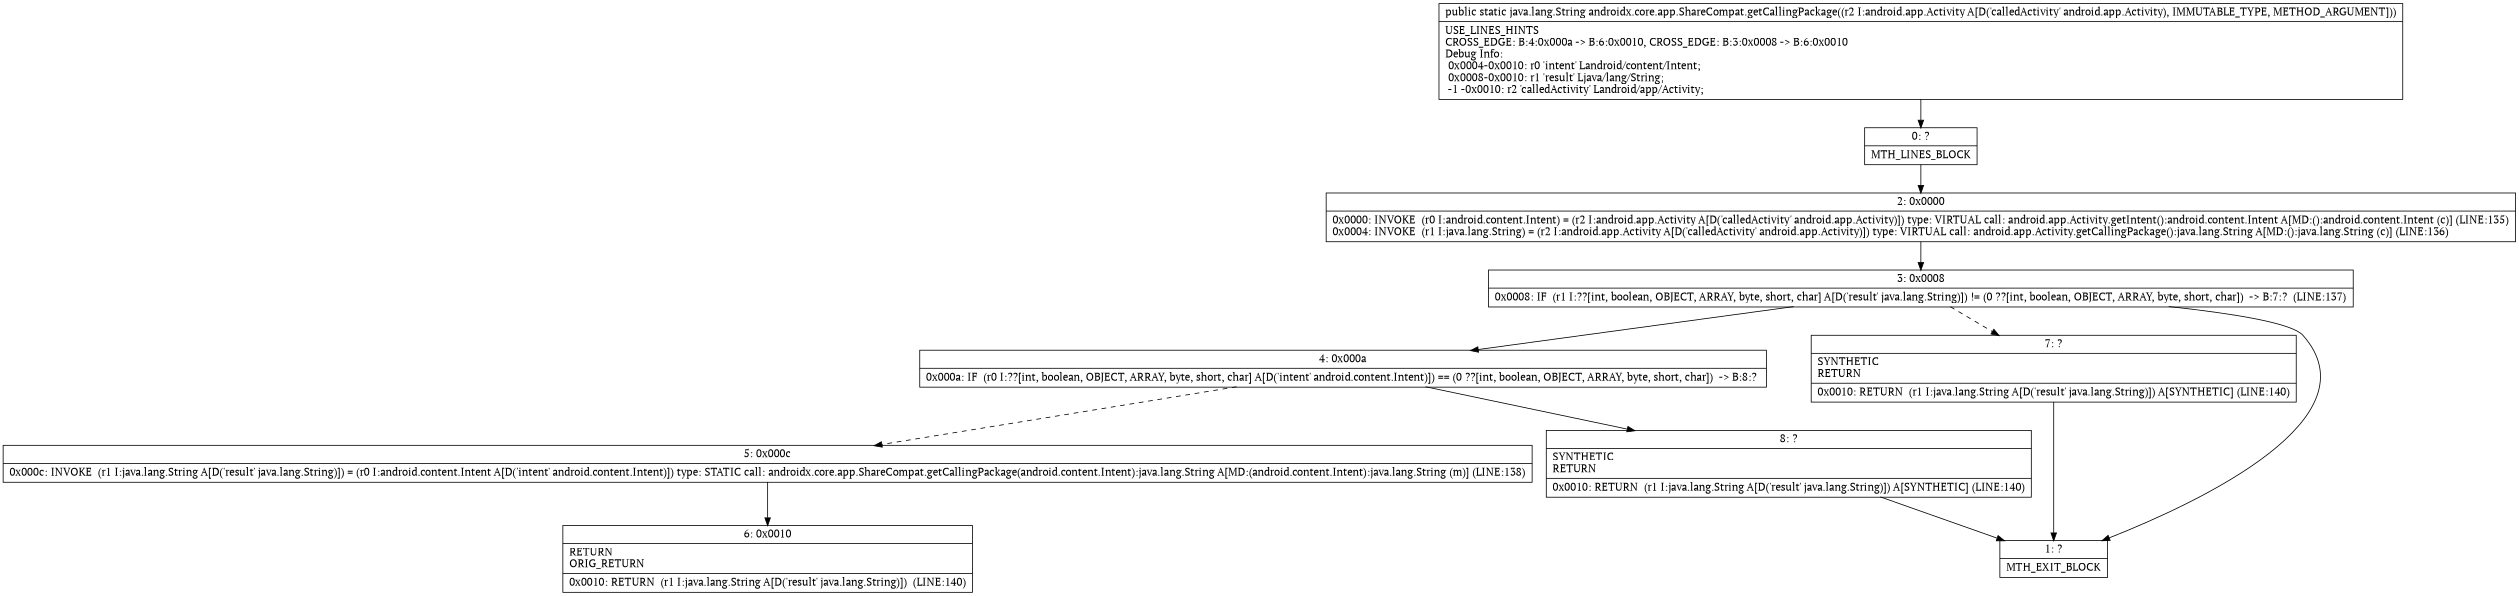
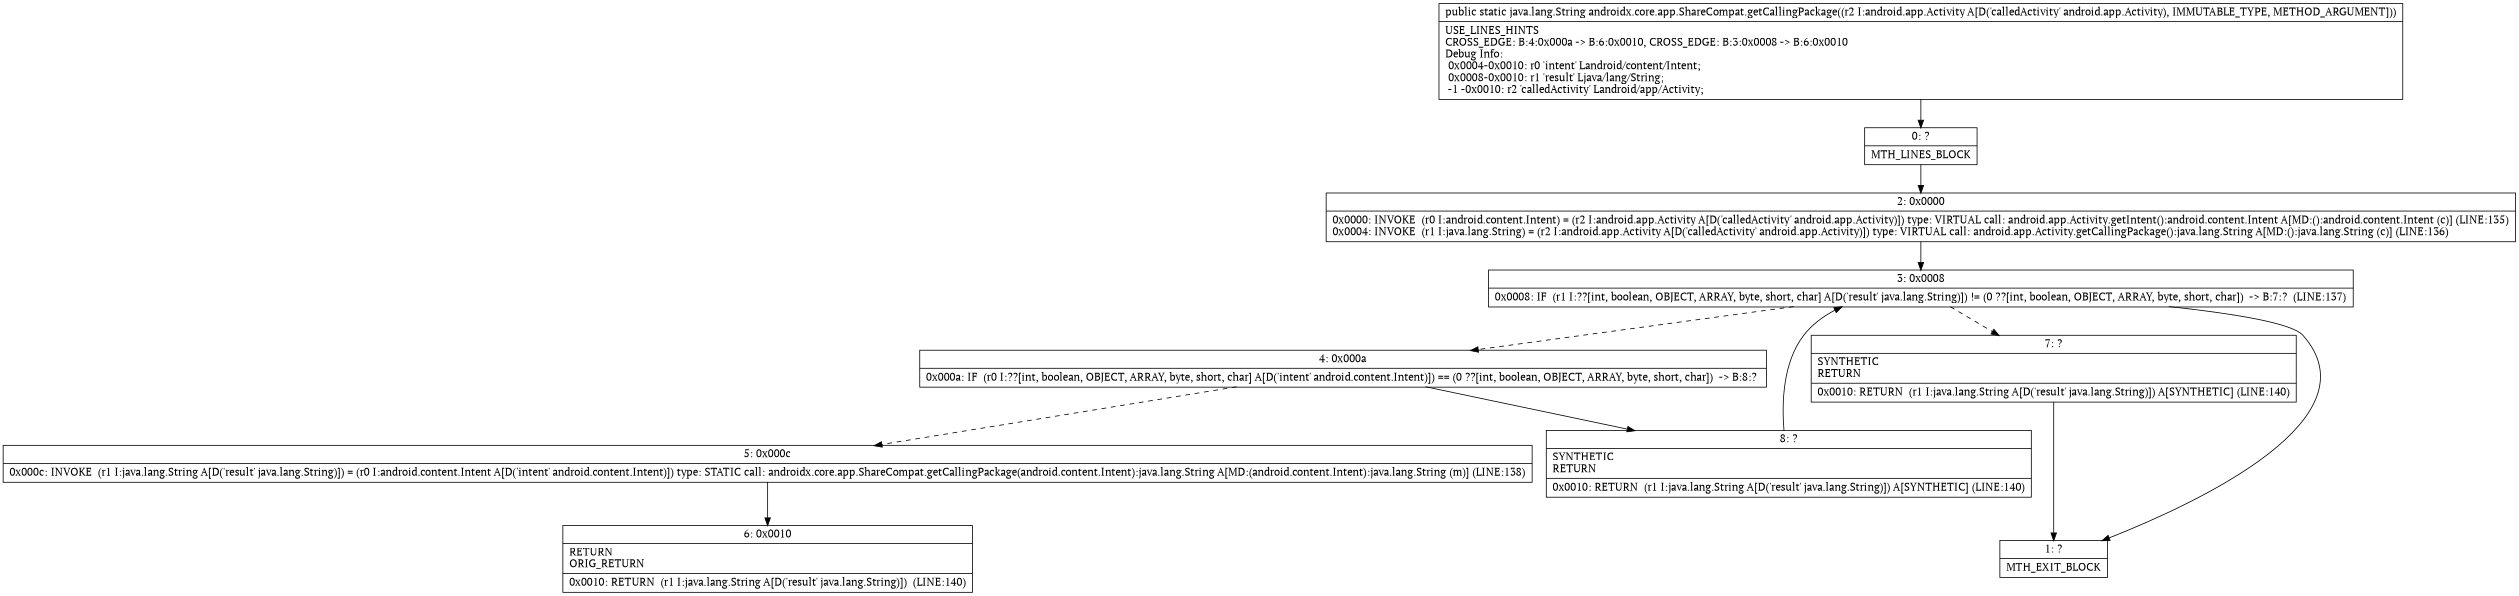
(1636, 328) -> (1636, 328)
(1939, 518) -> (1790, 362)
